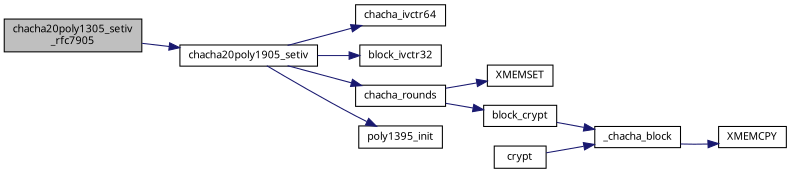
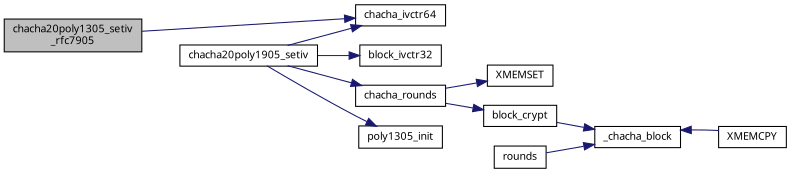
(156, 45) -> (243, 25)
(401, 137) -> (401, 137)
(694, 144) -> (705, 130)
(520, 157) -> (520, 157)
